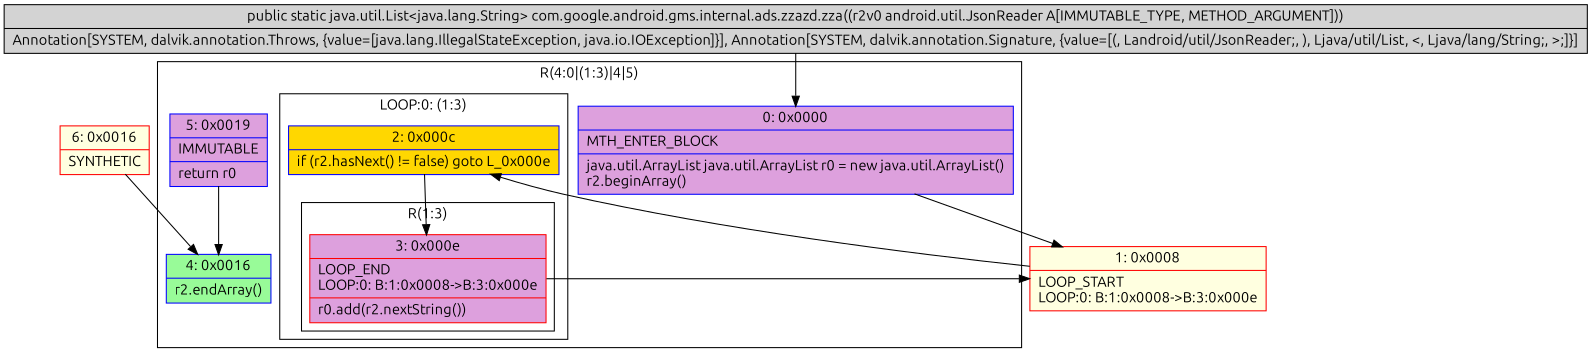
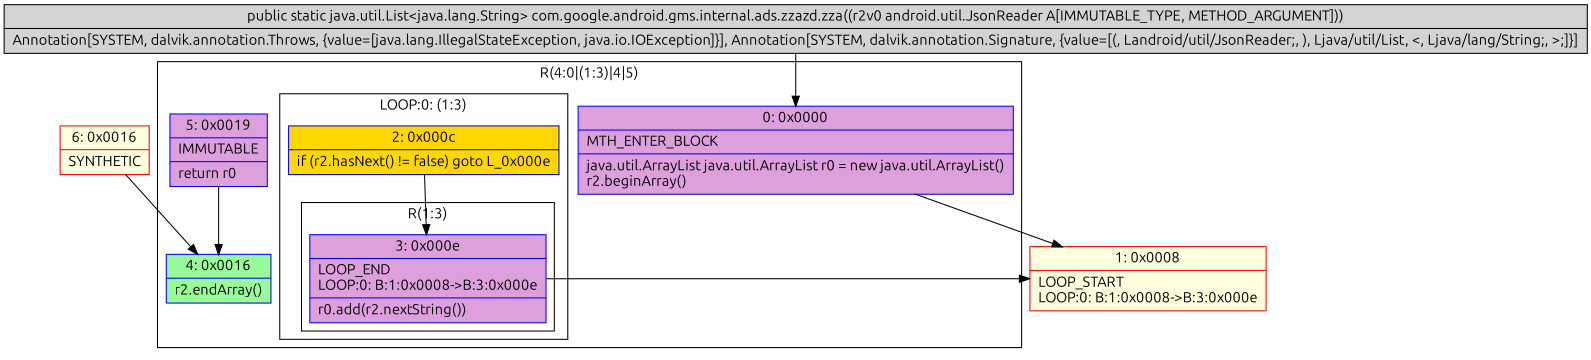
(763, 231) -> none
(428, 279) -> (428, 279)
